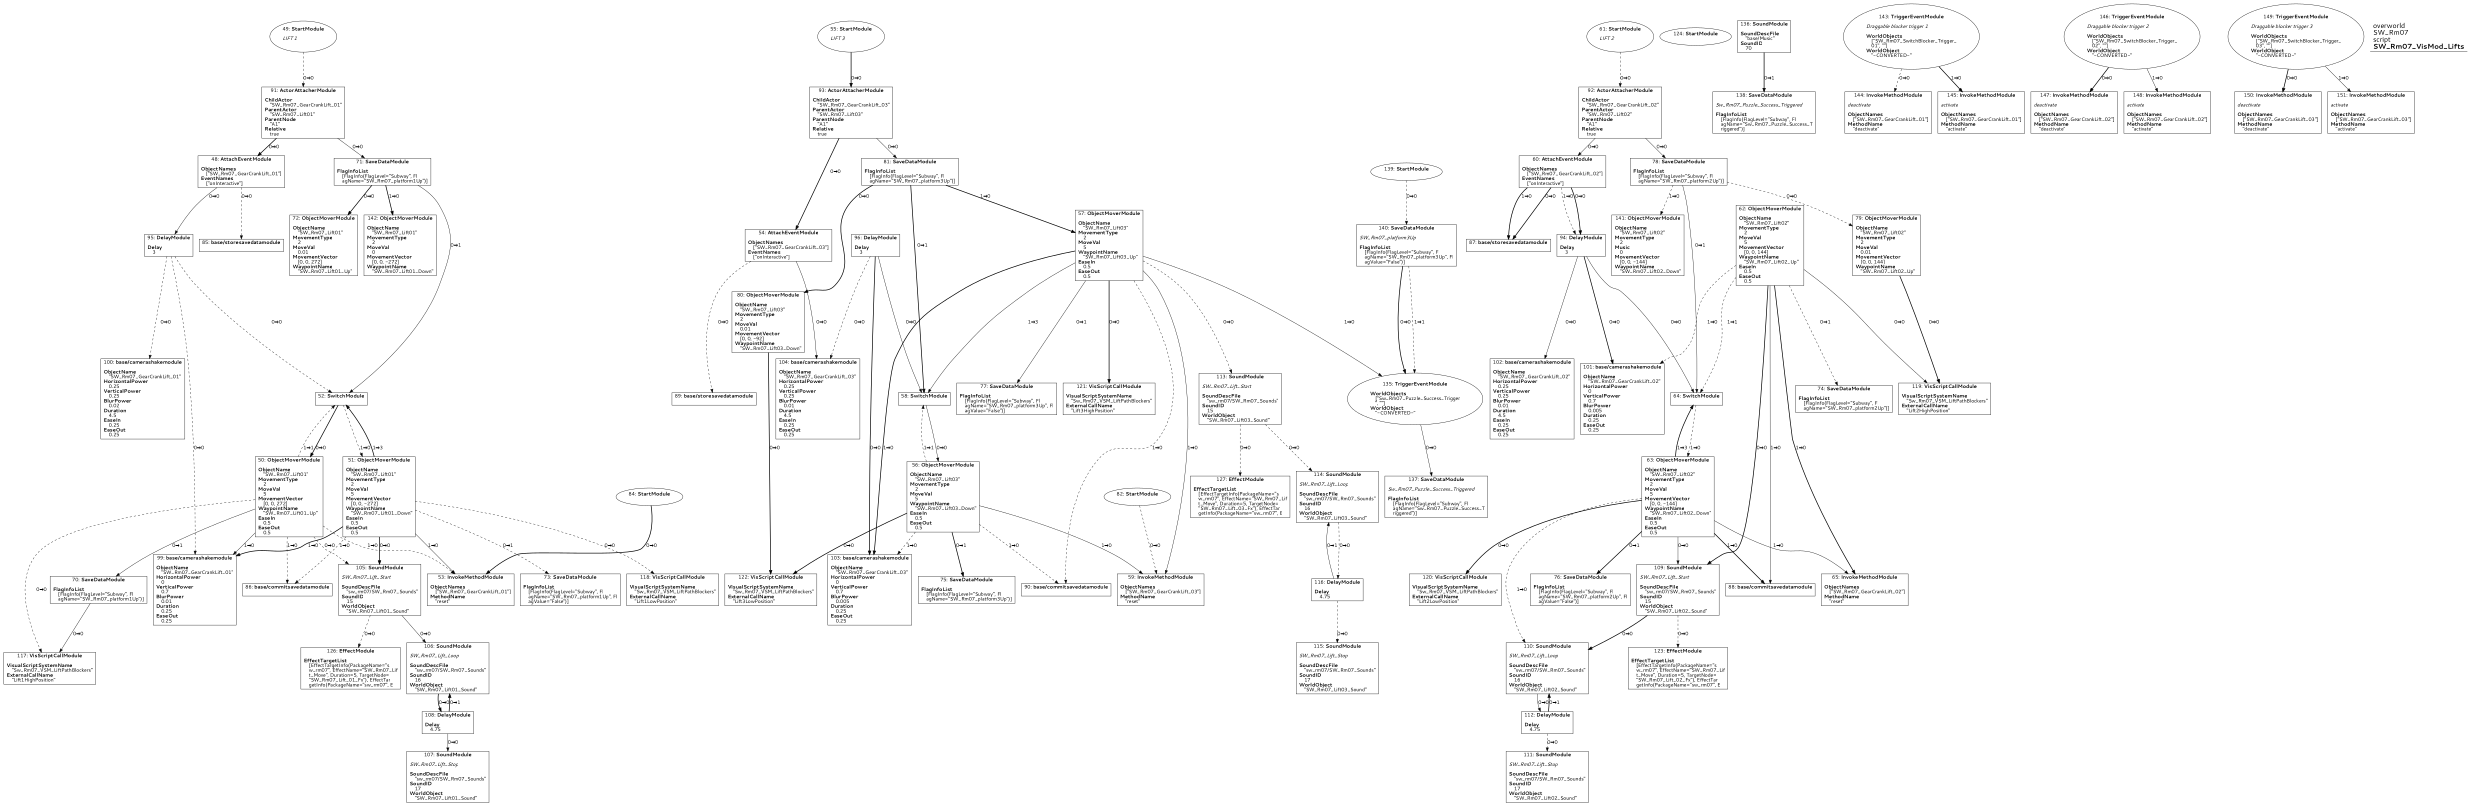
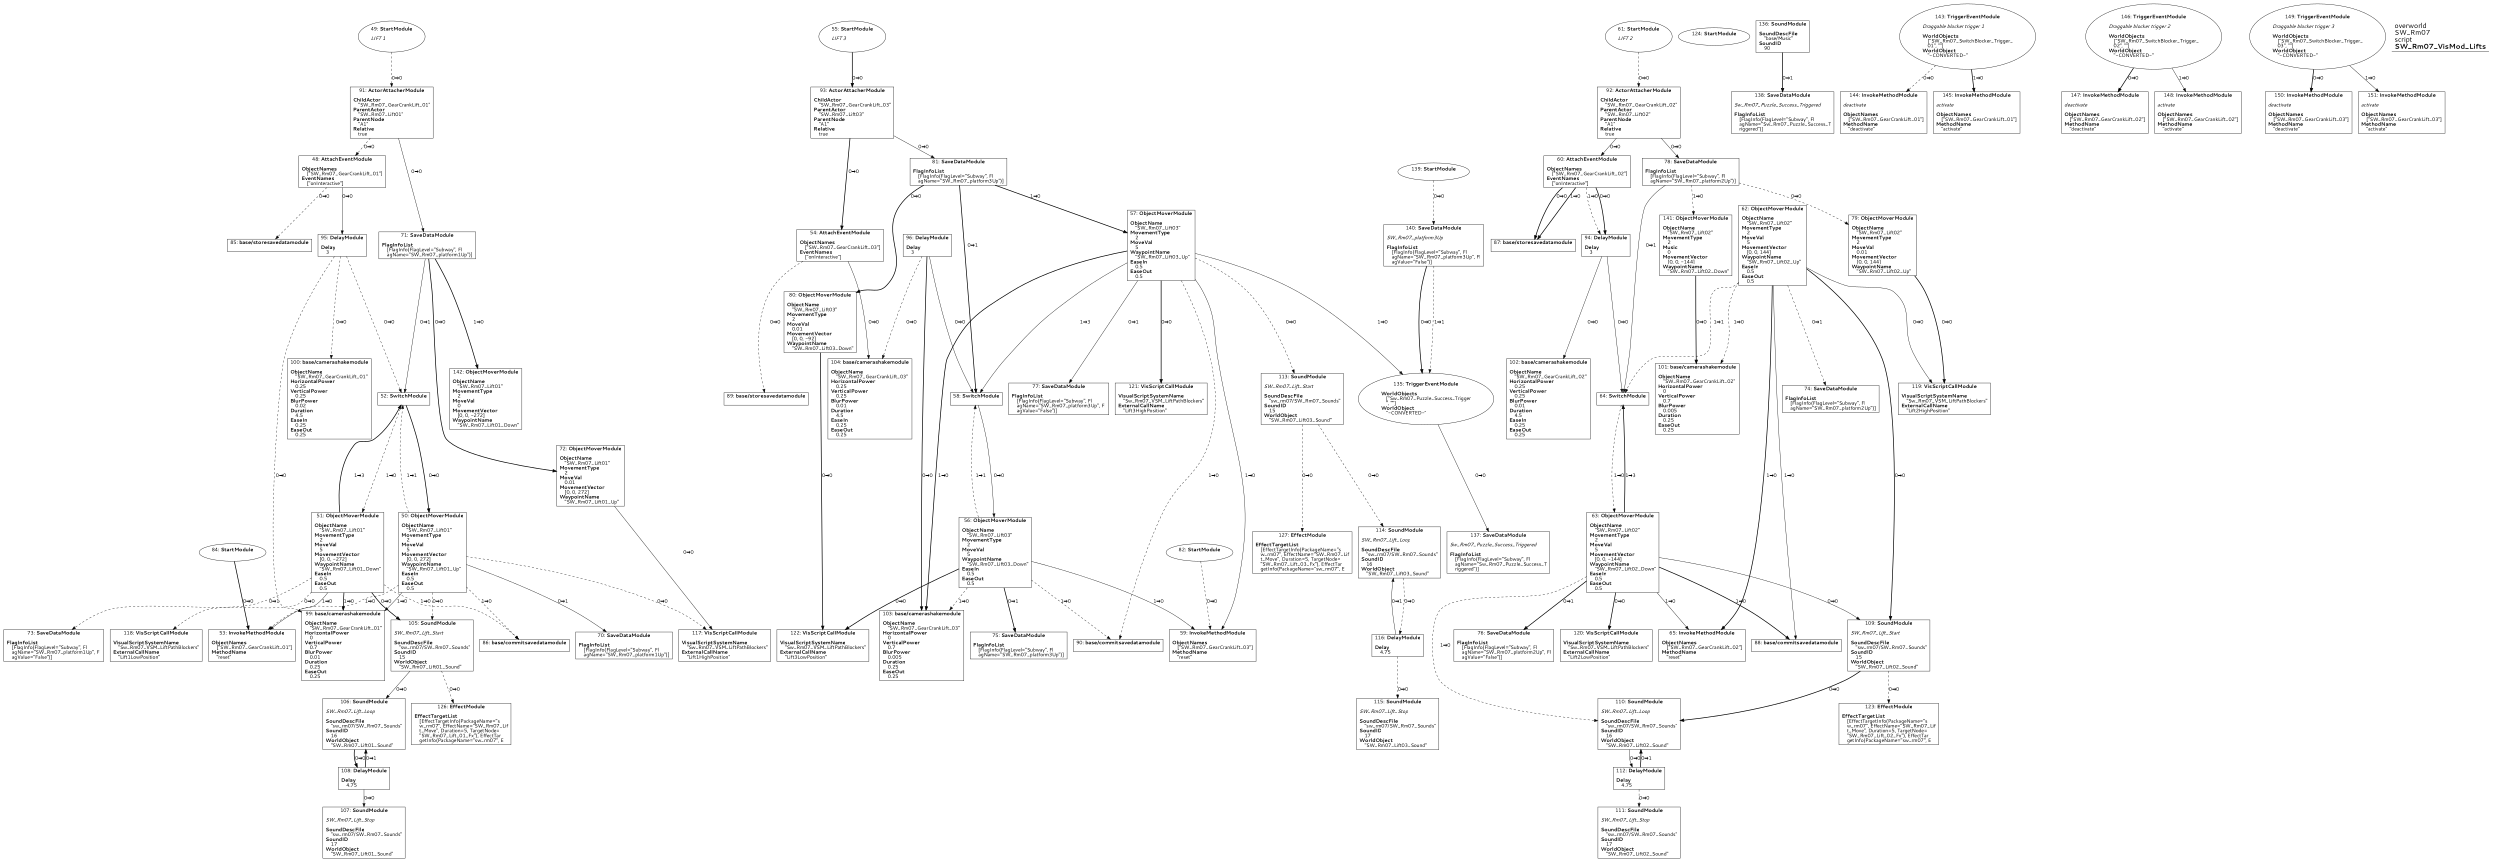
(1746, 48) -> (1765, 48)
(269, 146) -> (364, 146)
(1598, 308) -> (1696, 318)
(76, 626) -> (662, 566)
